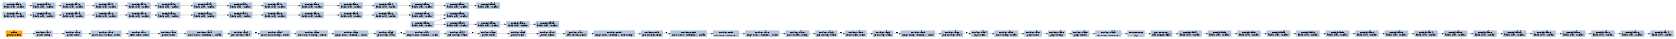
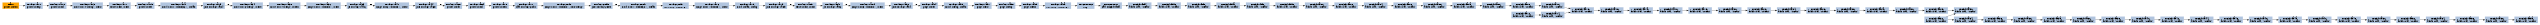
none -> (1567, 13)
none -> (2084, 20)
(1617, 34) -> (1567, 8)
